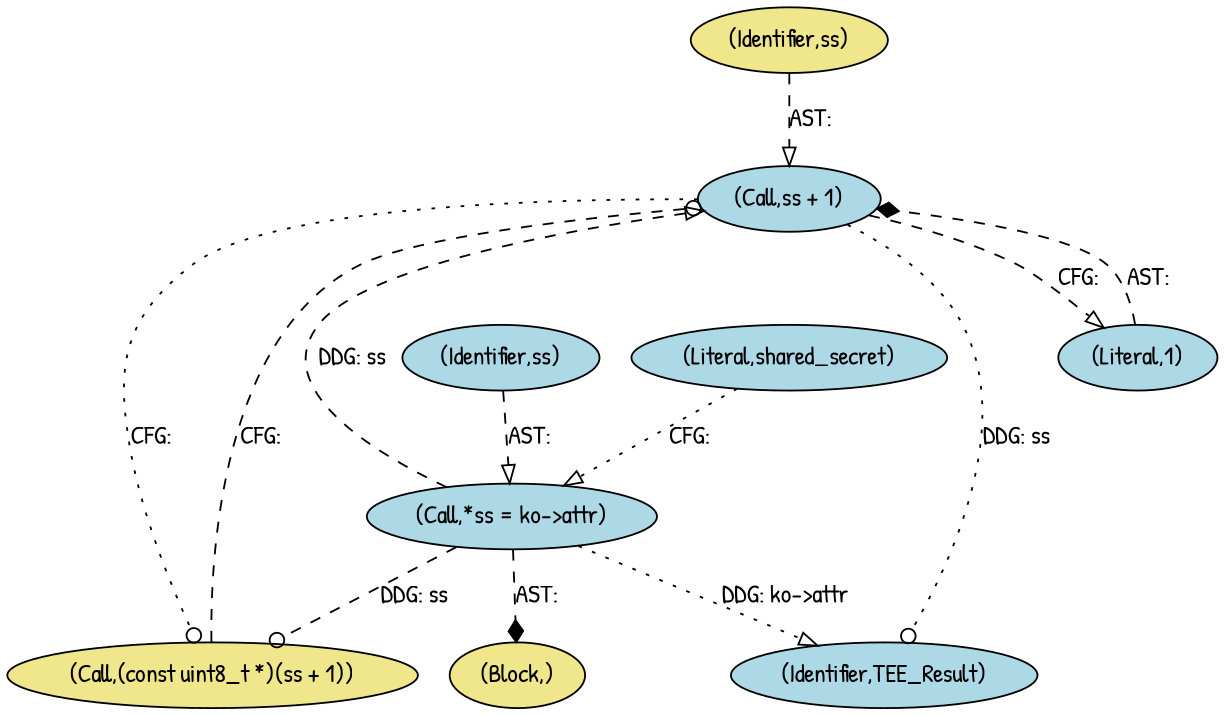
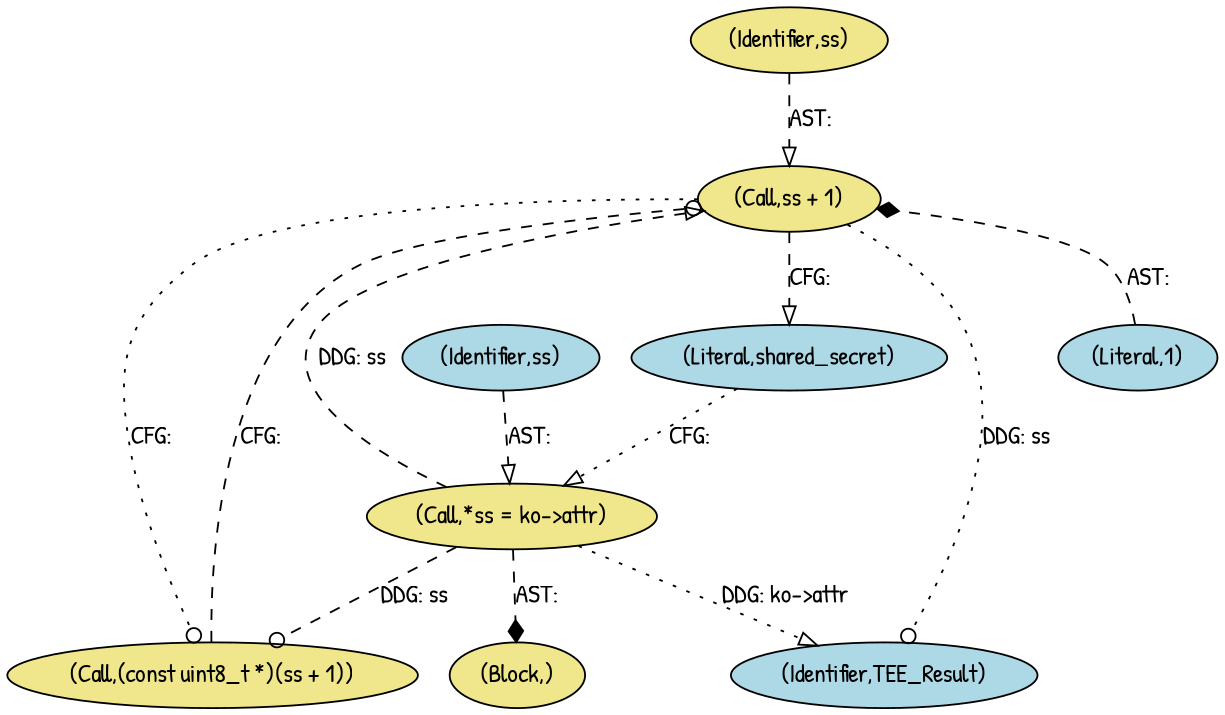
(789, 199) -> (789, 199)
(986, 251) -> (789, 269)
(512, 516) -> (512, 516)
